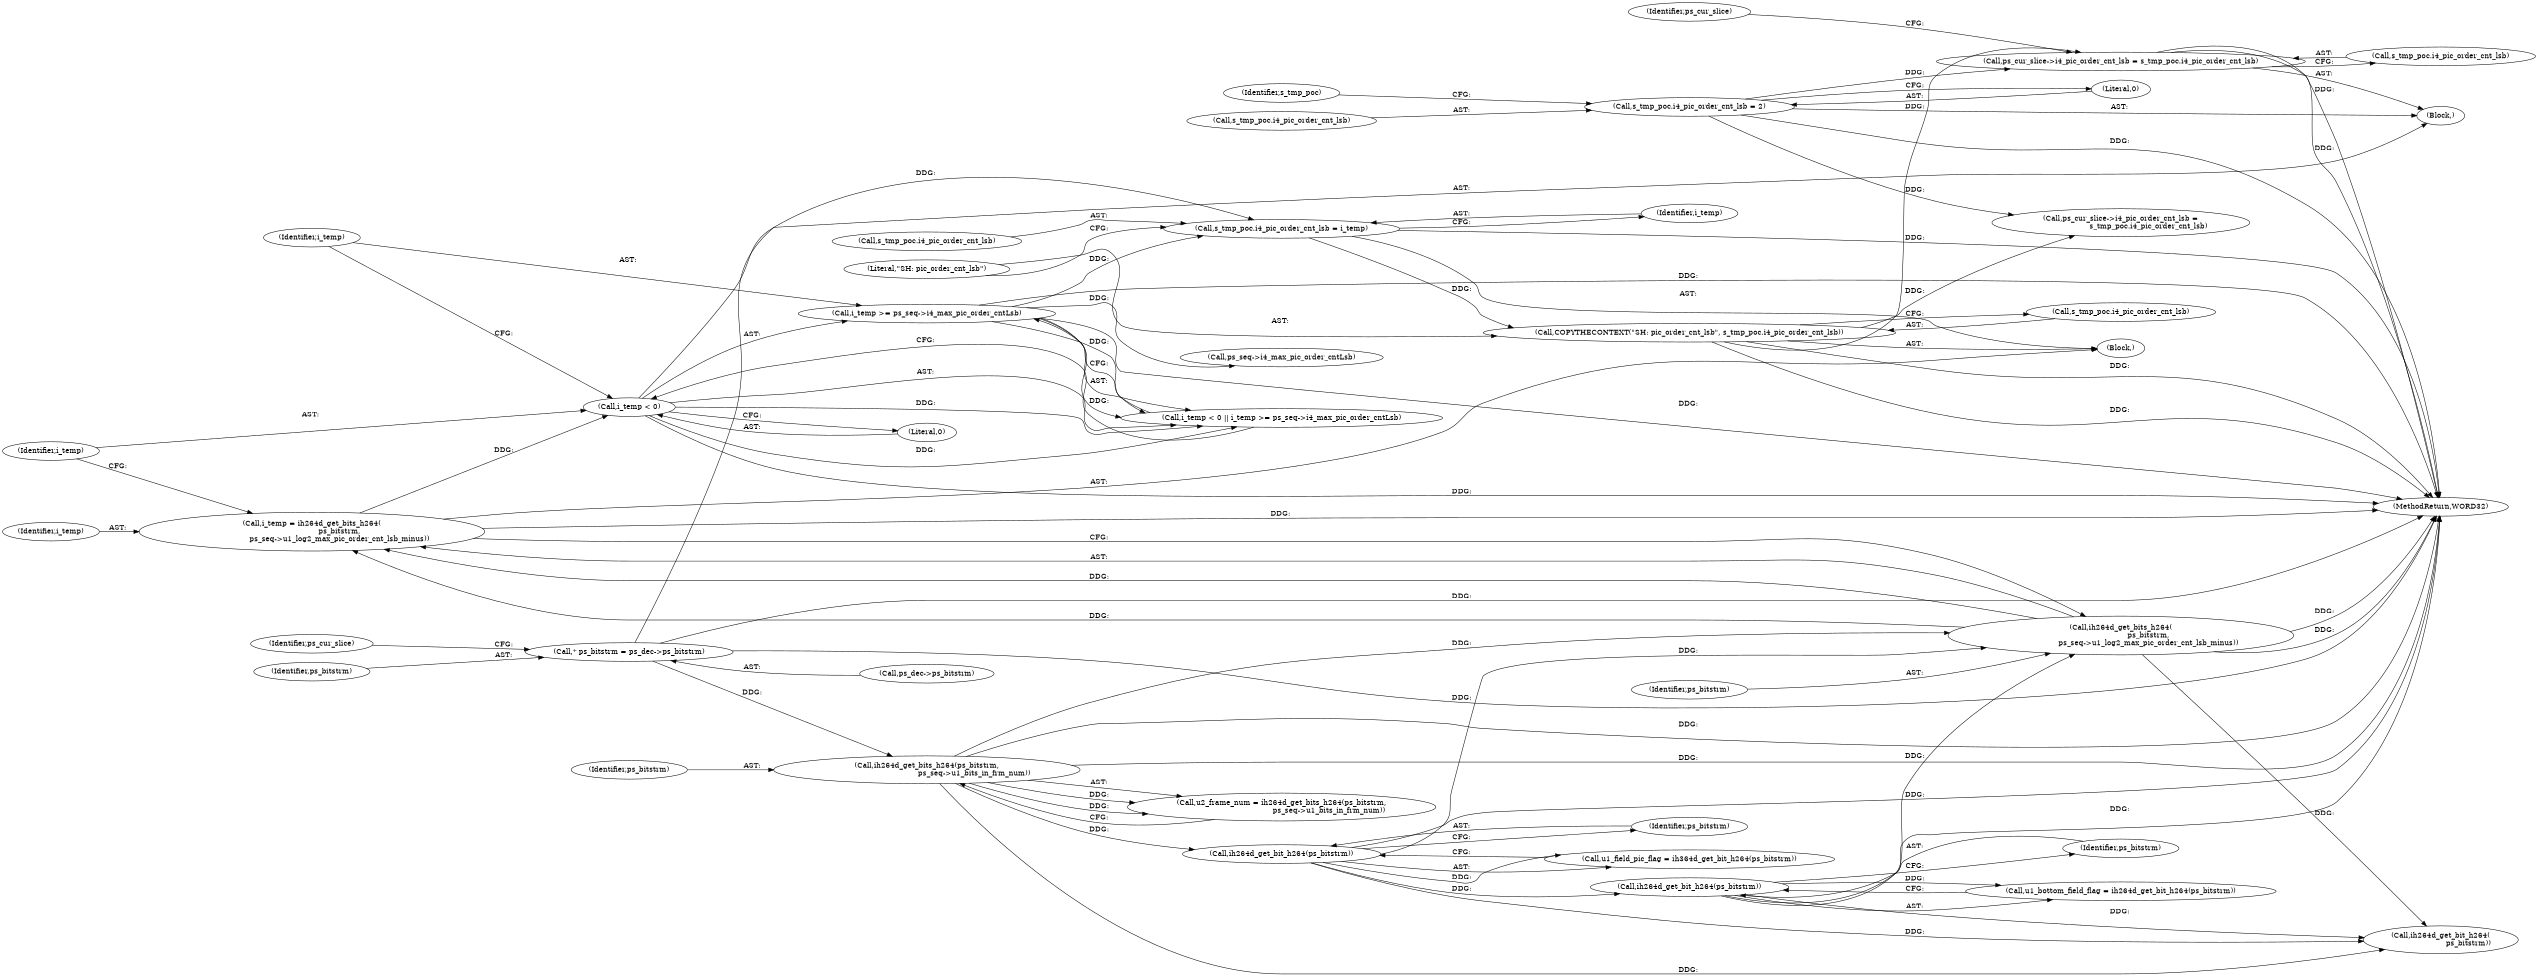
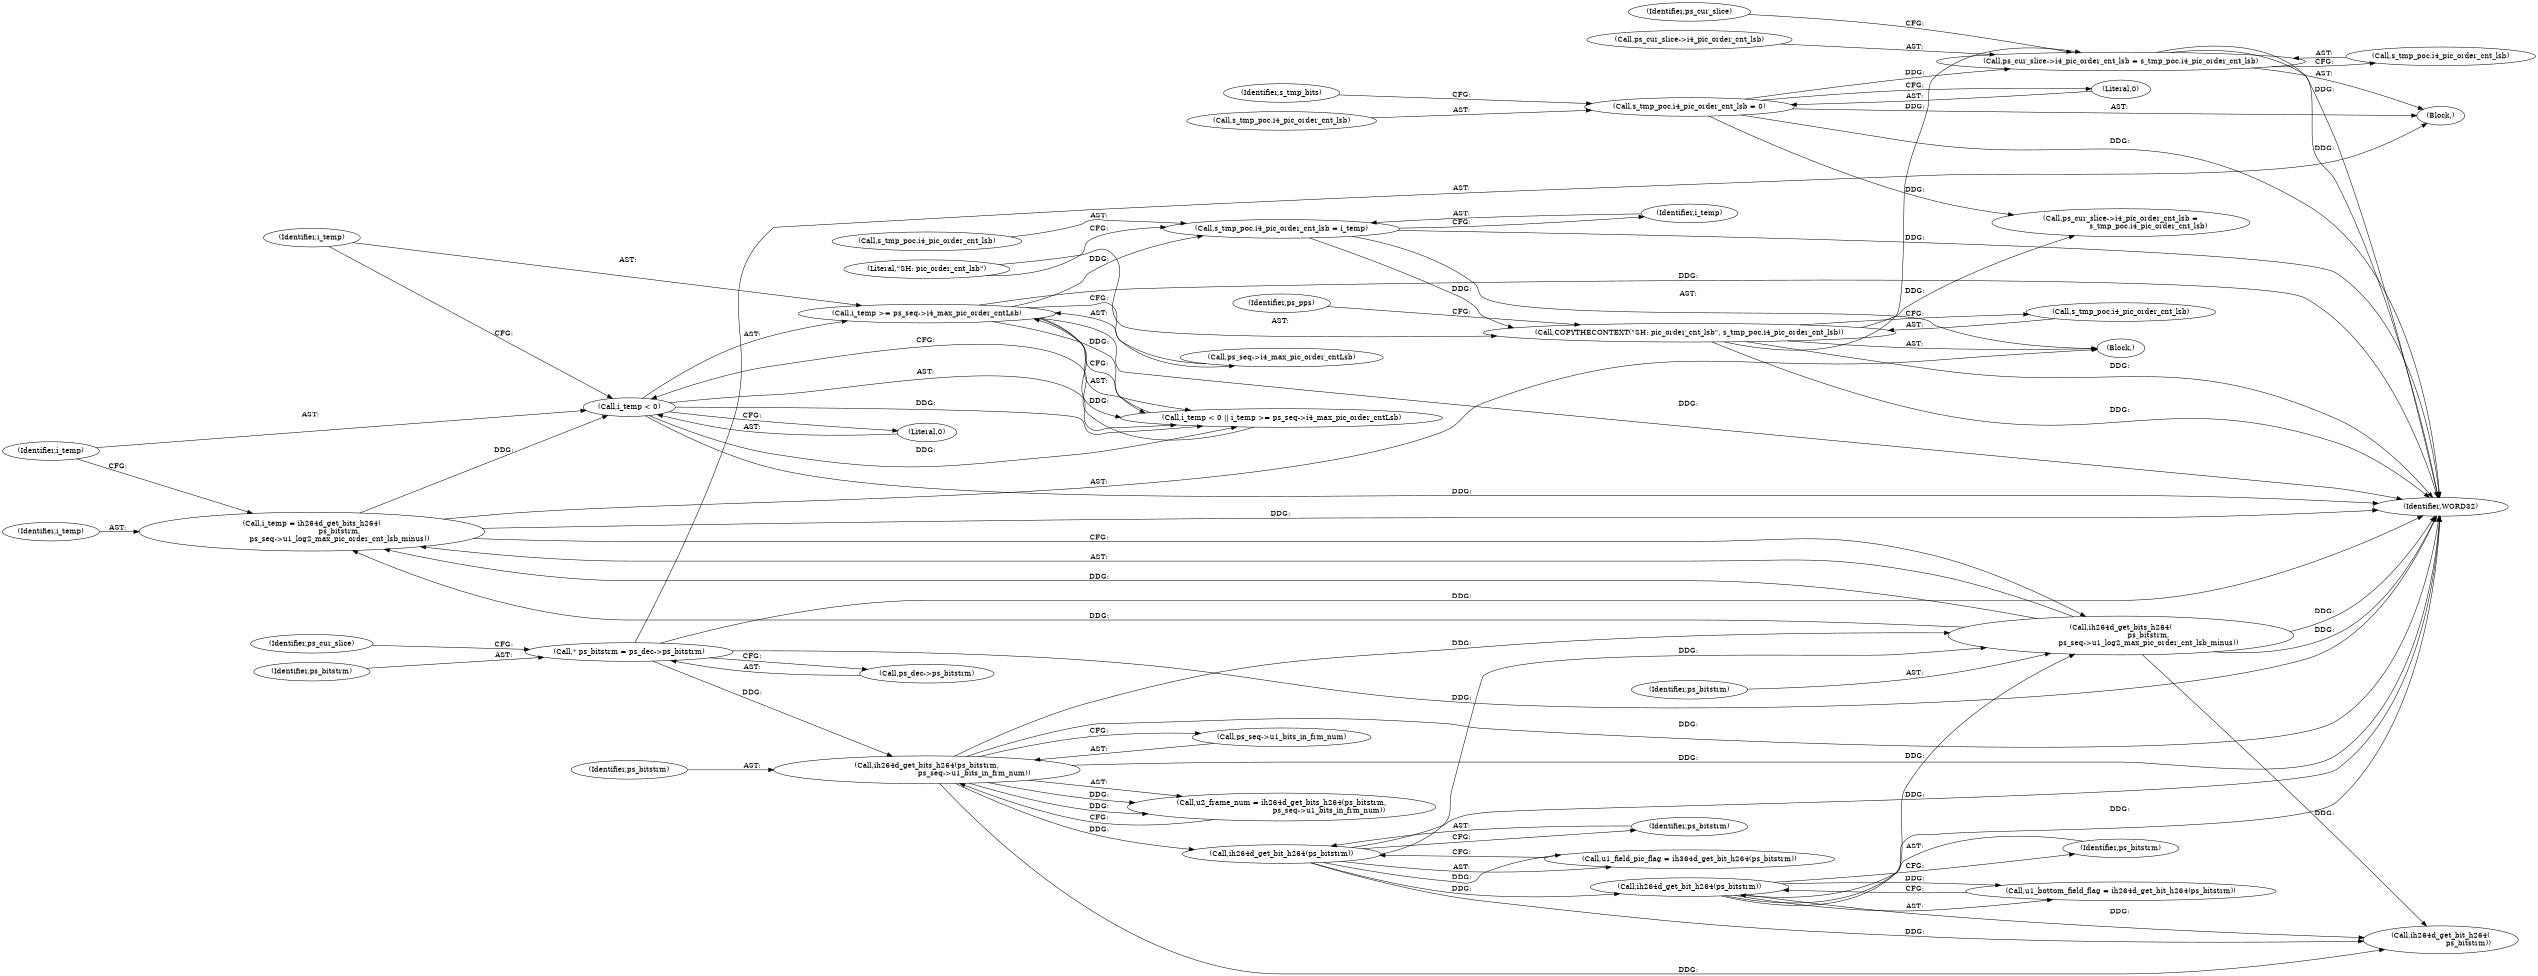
none -> (1690, 40)
(1282, 93) -> (1282, 93)
(1690, 107) -> (1690, 107)
(900, 184) -> none
(1100, 298) -> (1100, 298)
none -> (1282, 303)
none -> (1154, 356)
(2441, 507) -> (2441, 507)
none -> (786, 663)
none -> (1282, 737)
